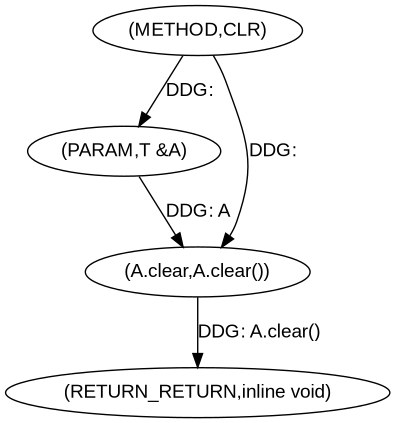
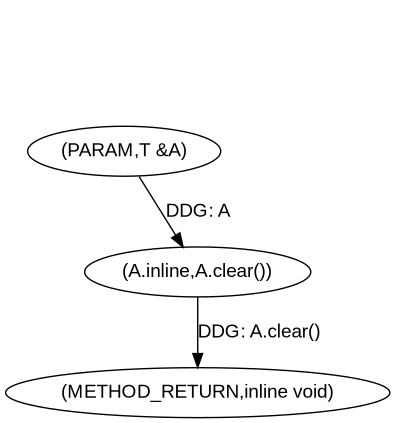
(198, 31) -> none
(198, 272) -> (198, 272)
(198, 393) -> (198, 393)
